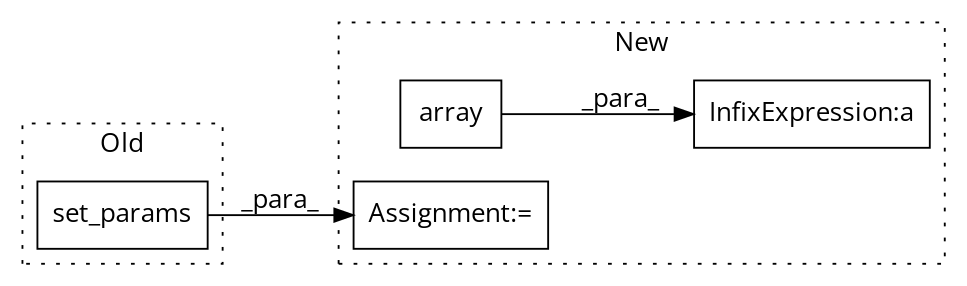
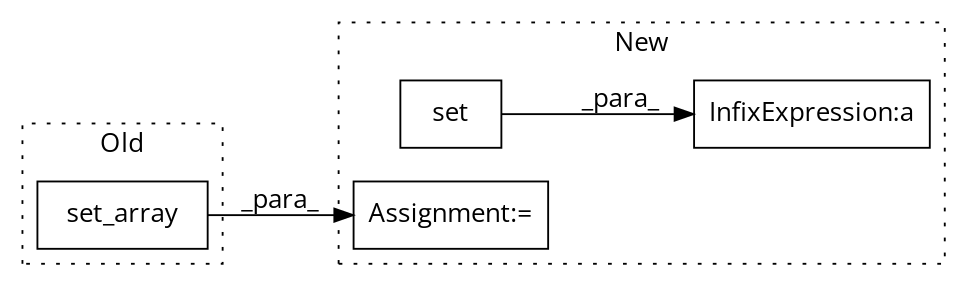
(451, 114) -> (451, 114)
(123, 215) -> (123, 215)
